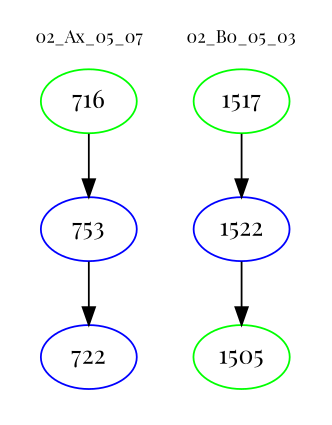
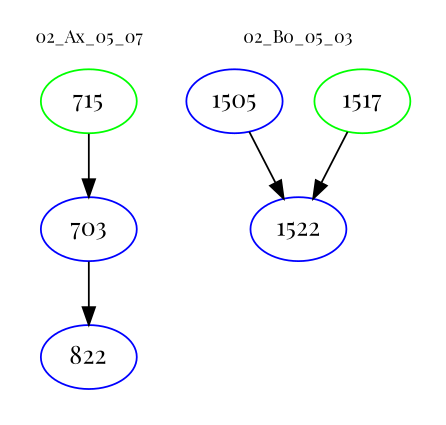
(89, 101) -> (89, 101)
(89, 229) -> (89, 229)
(242, 284) -> (262, 157)
(89, 357) -> (89, 357)
(242, 357) -> (234, 101)
